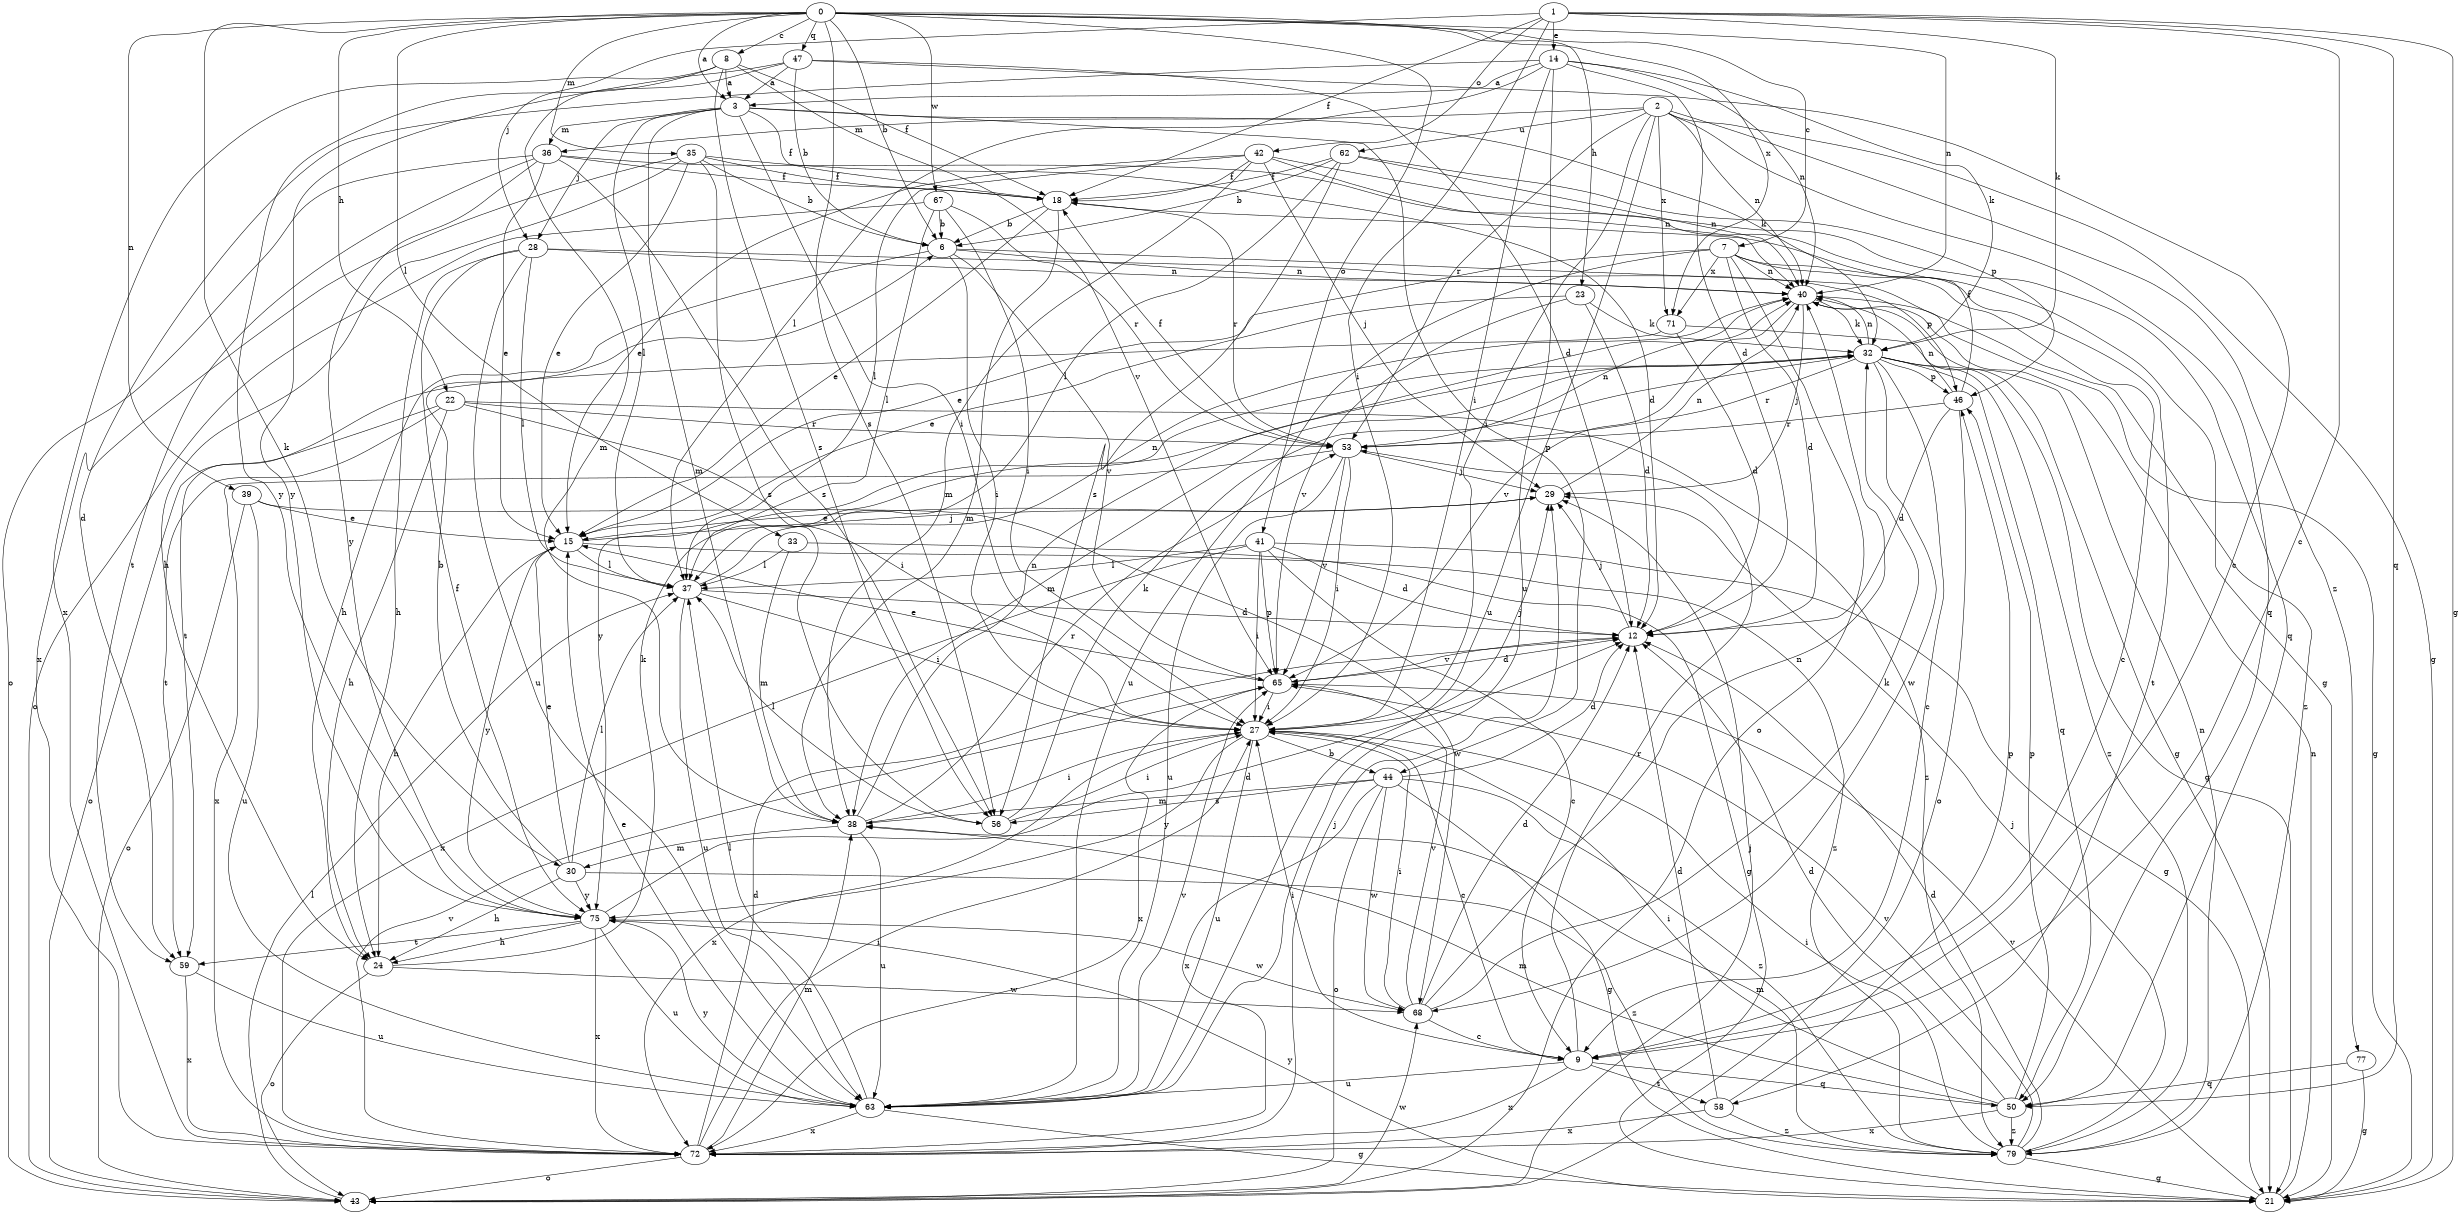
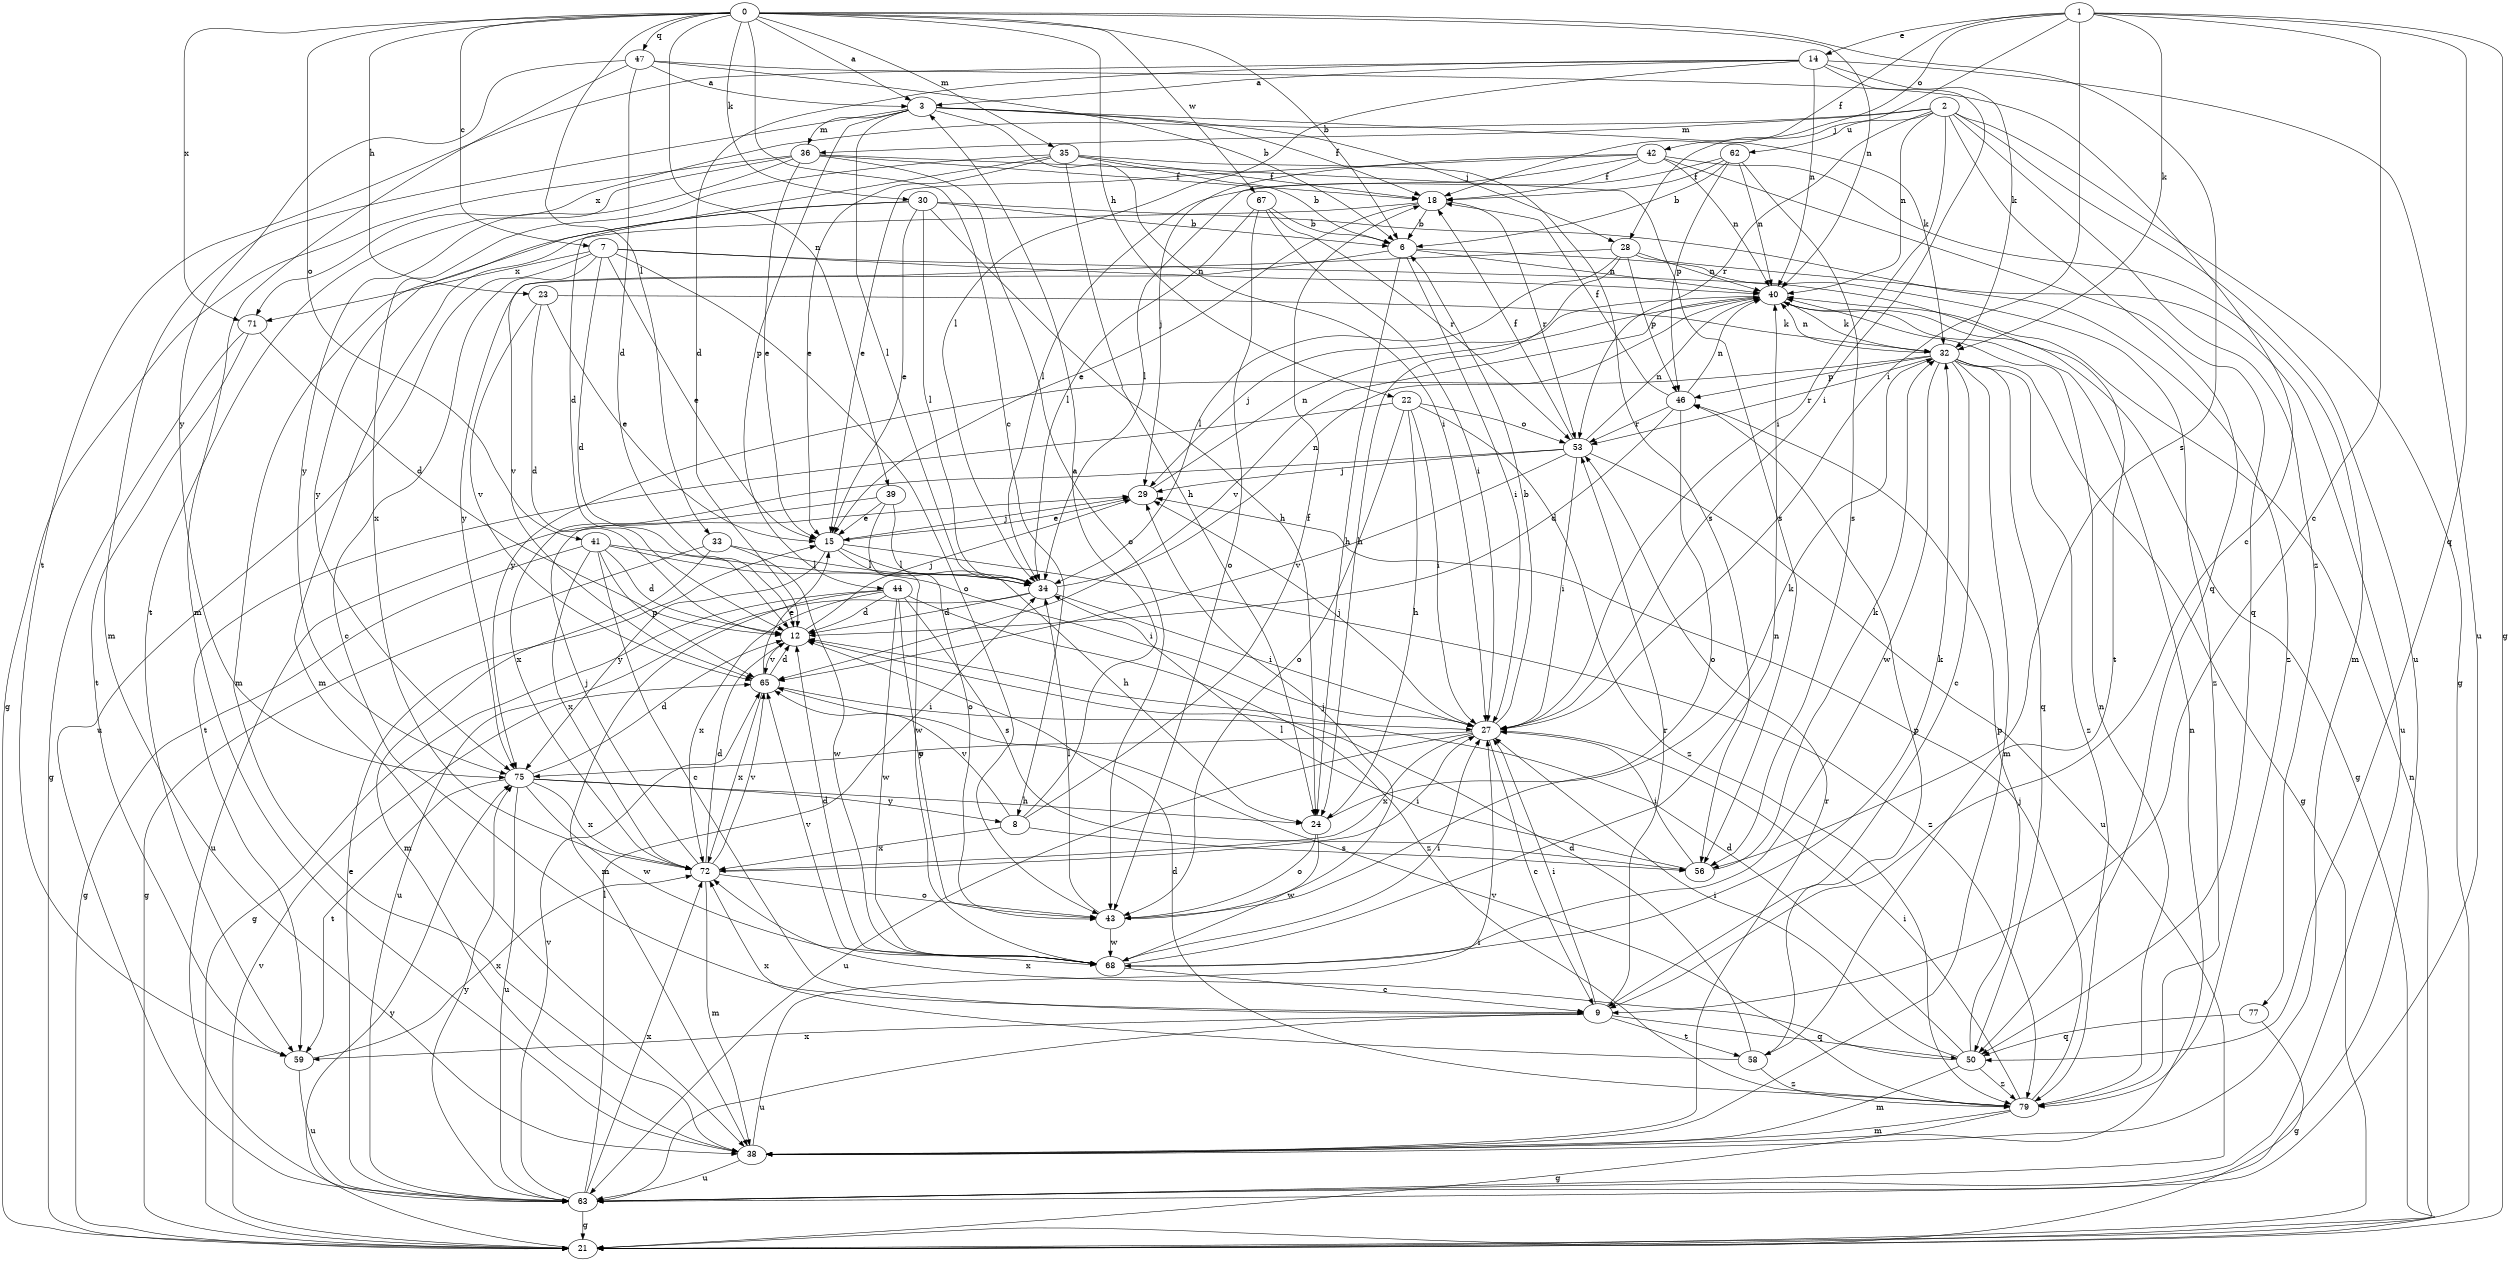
(240, 361) -> (846, 800)
(814, 424) -> (1524, 424)
(83, 519) -> (43, 566)
(457, 589) -> (464, 519)
(687, 589) -> (1043, 589)
(1319, 753) -> (1520, 483)
none -> (851, 825)
(712, 839) -> (248, 561)
(1213, 1141) -> (951, 1028)
